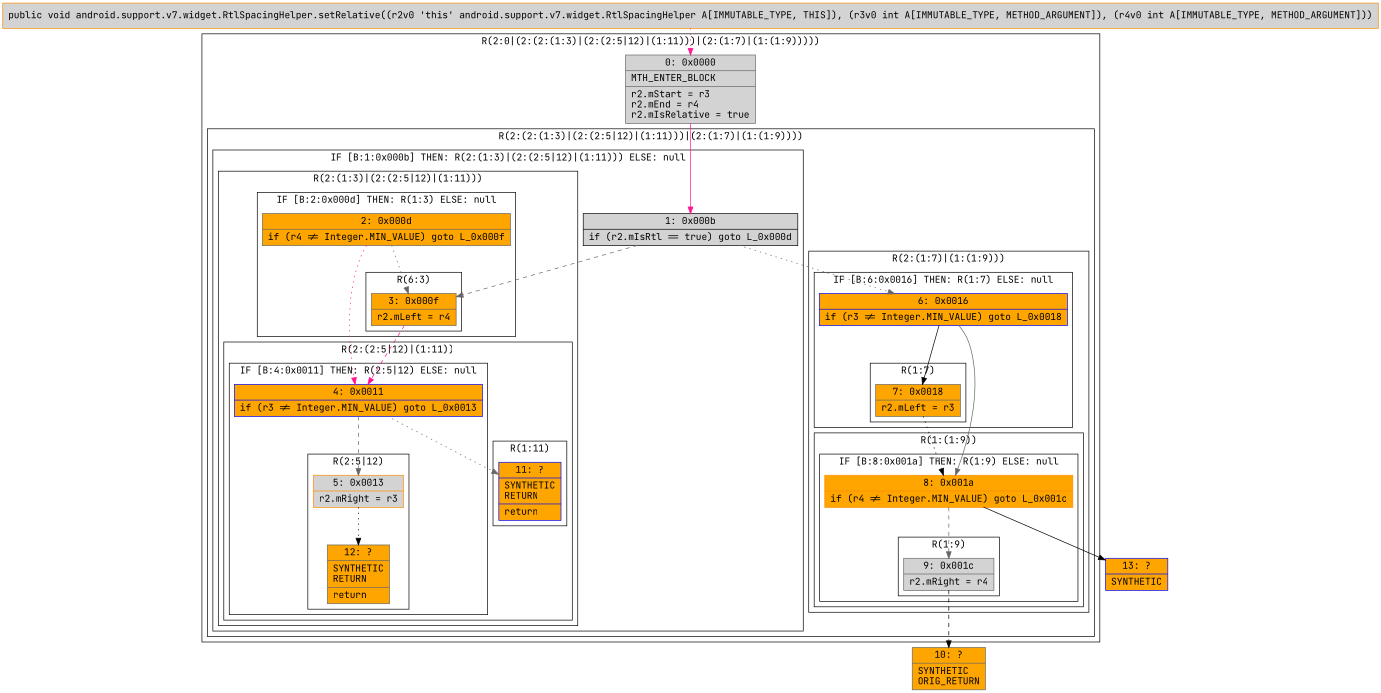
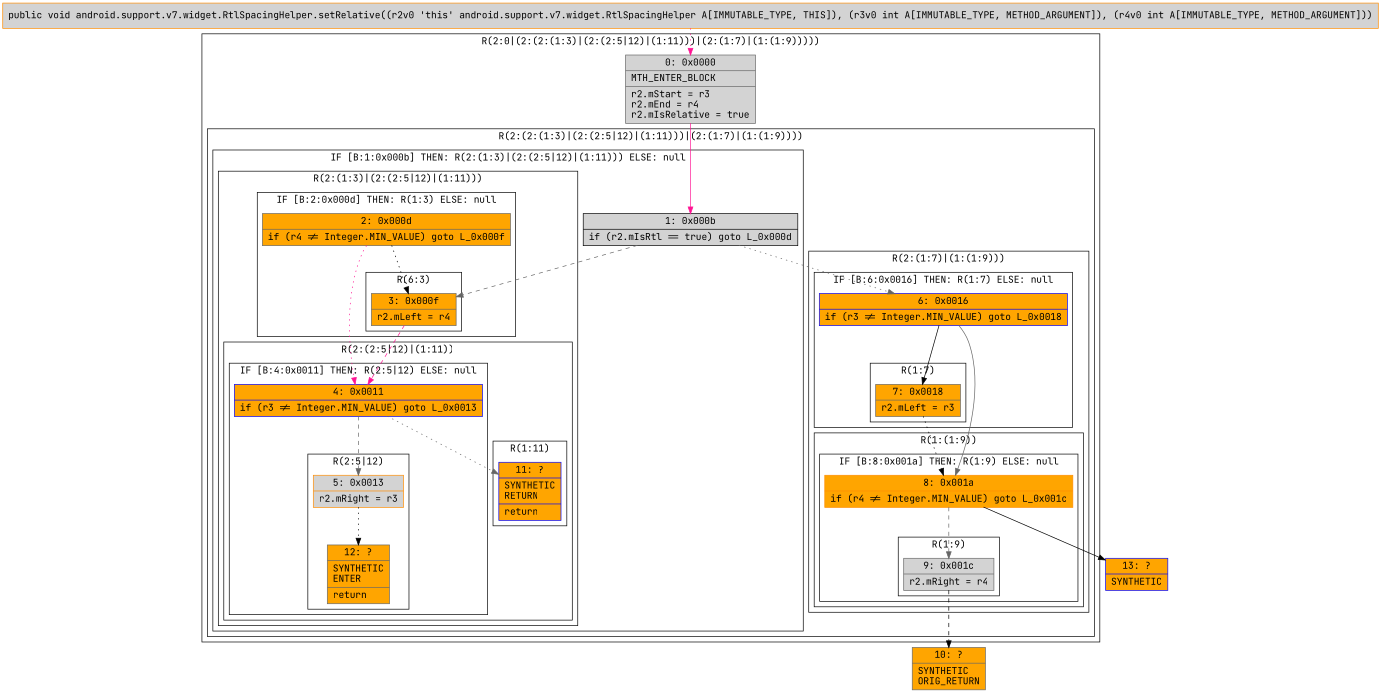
(399, 266) -> (399, 266)
(350, 579) -> (347, 579)
